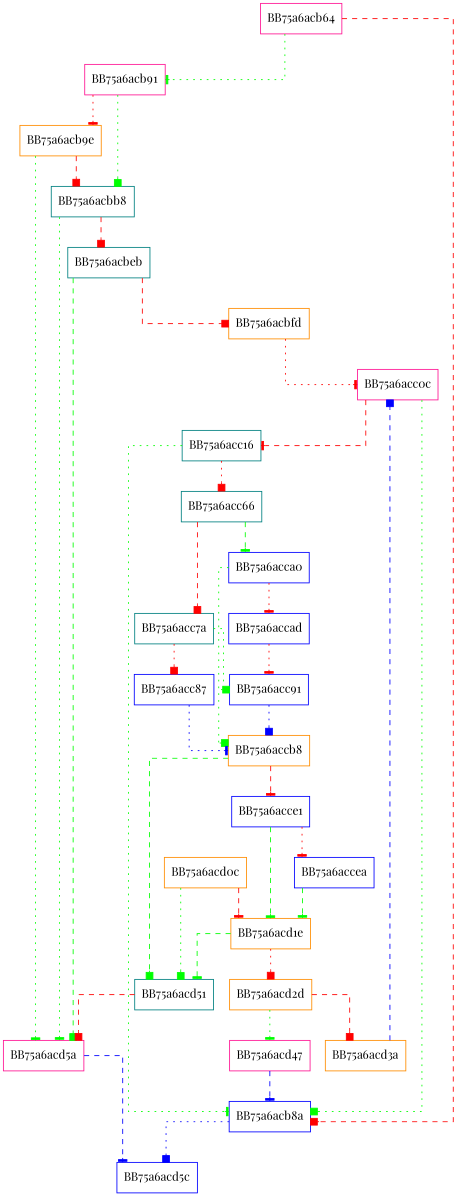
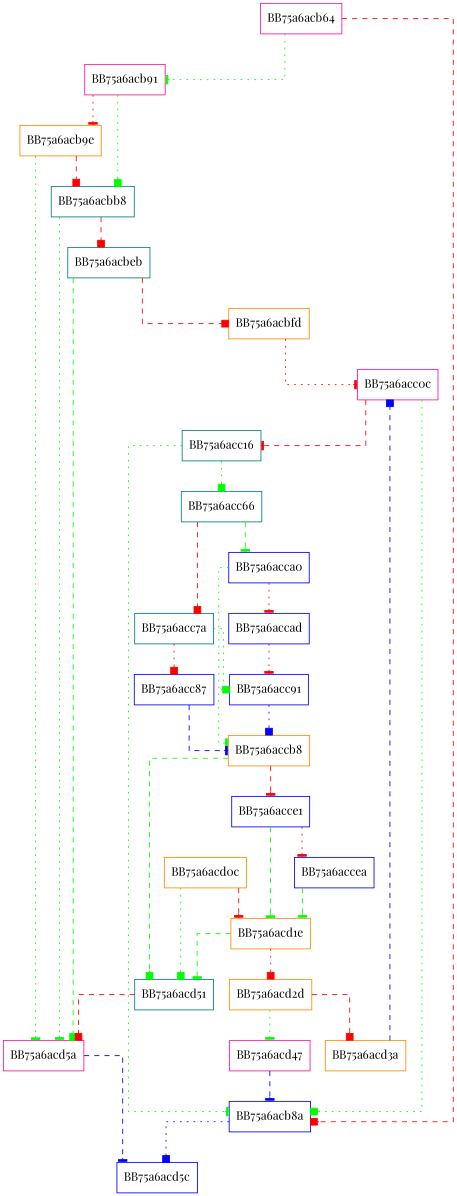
(222, 472) -> (222, 472)
(219, 620) -> (219, 620)
(189, 745) -> (189, 745)
